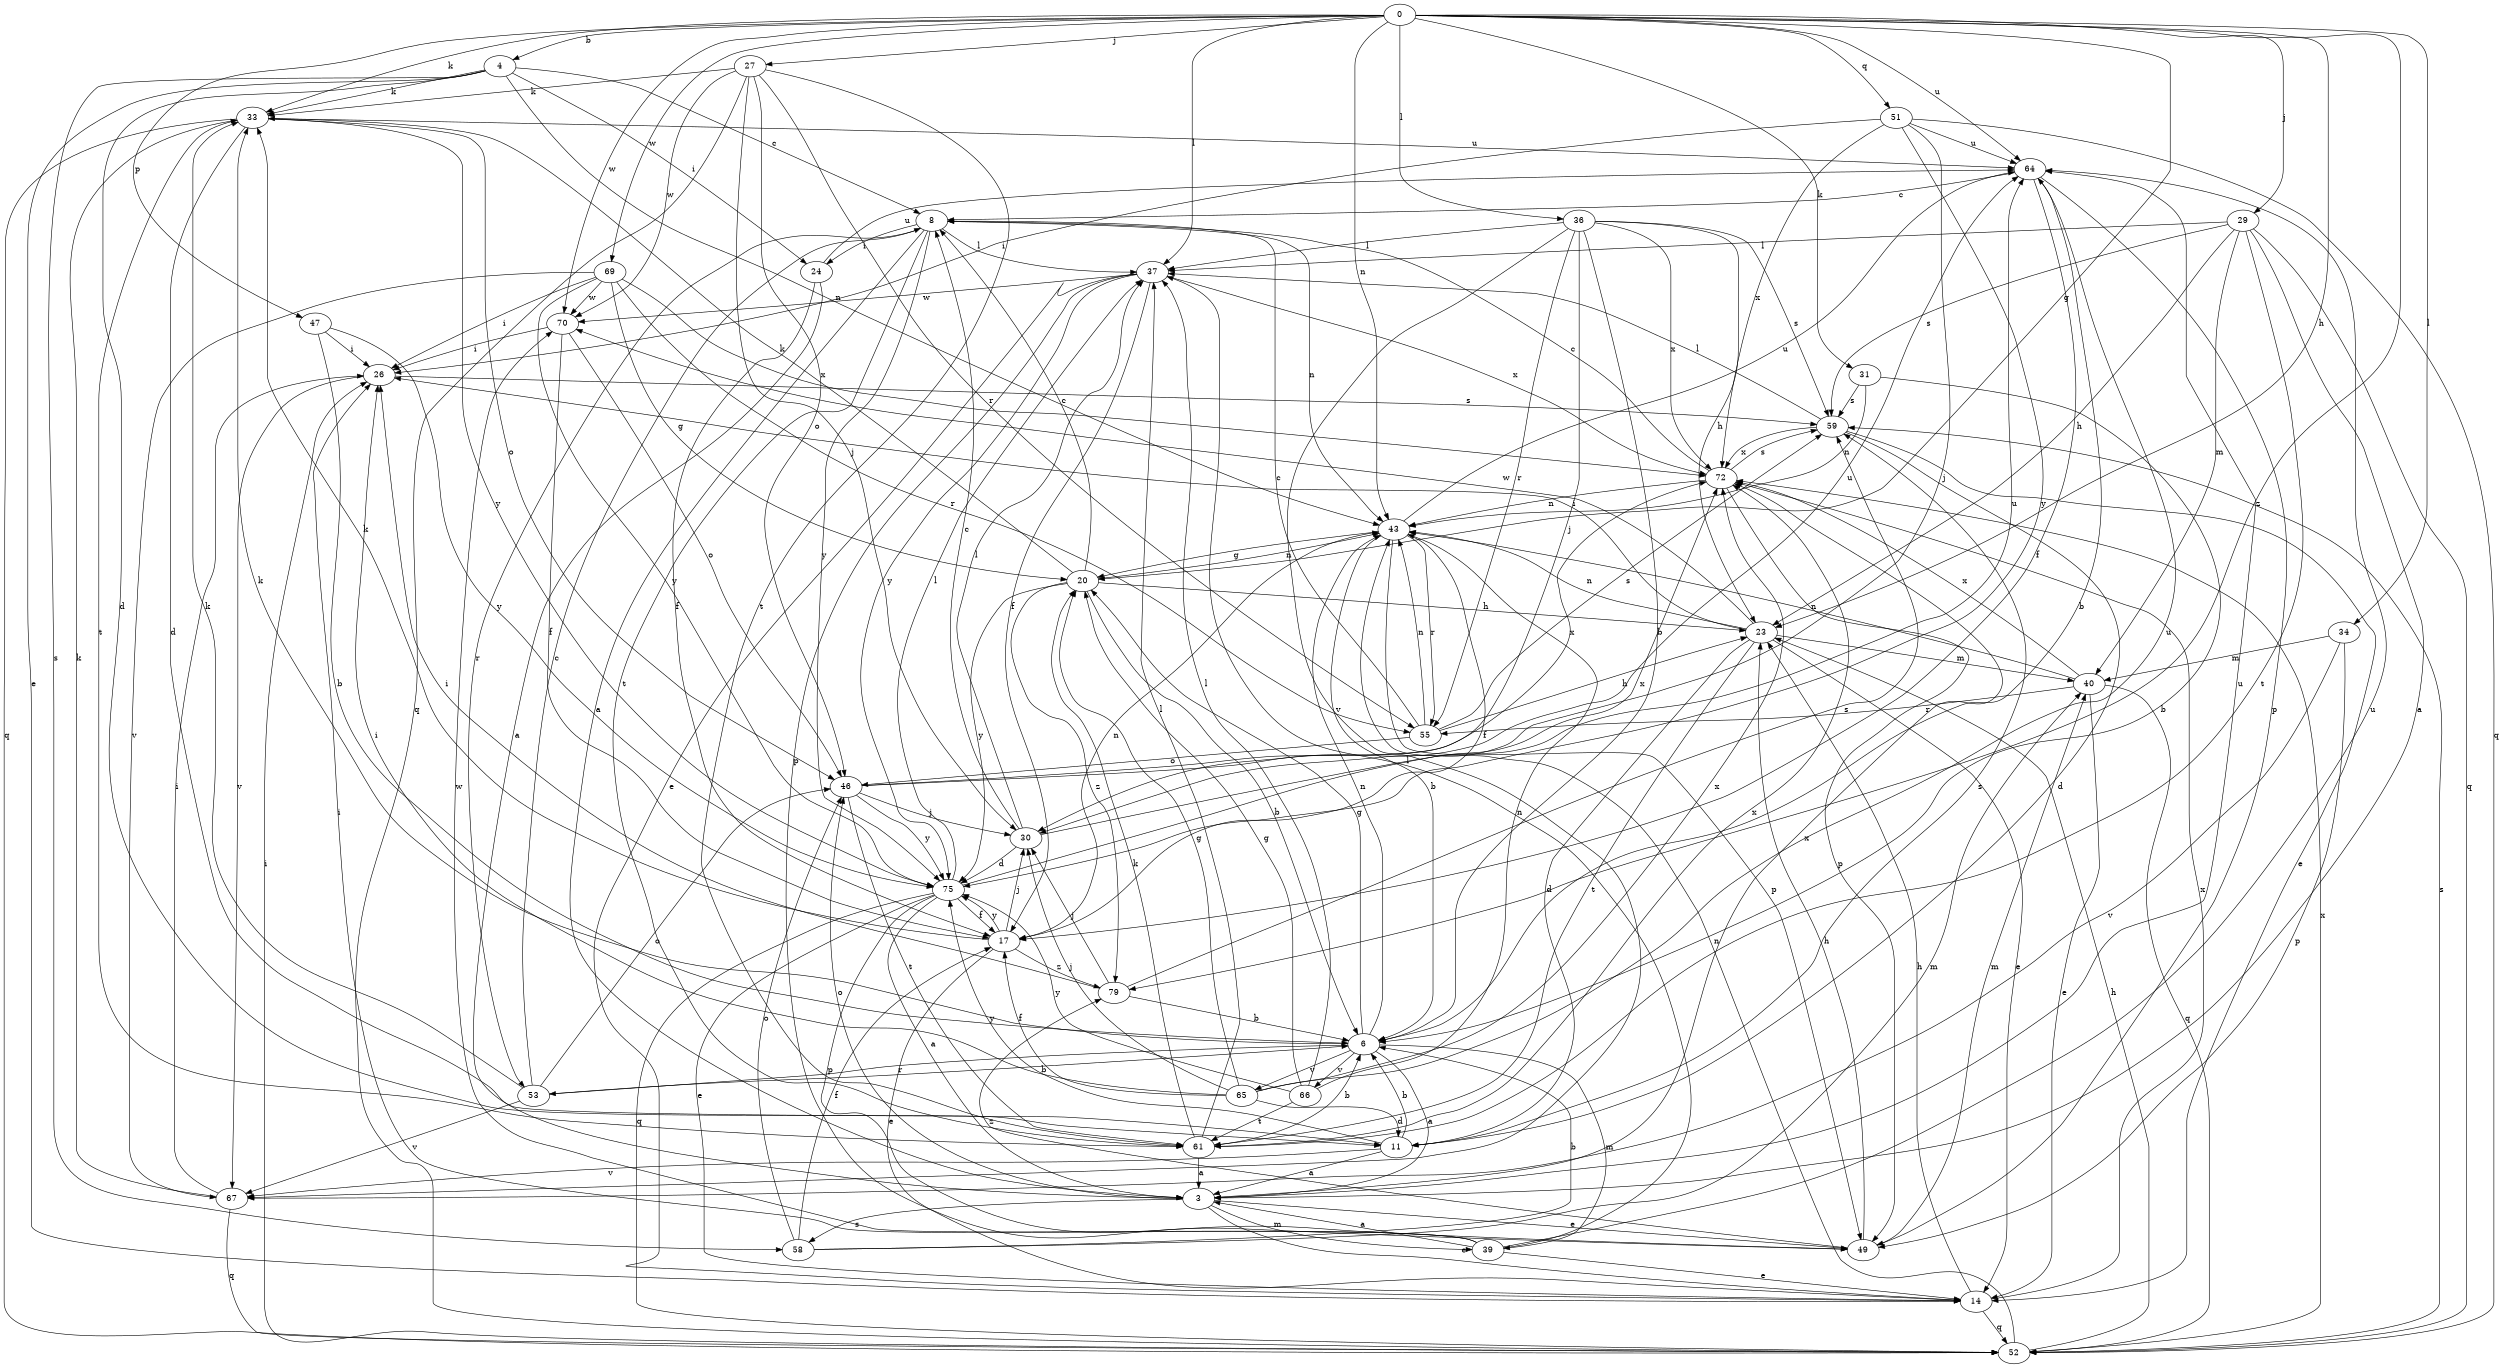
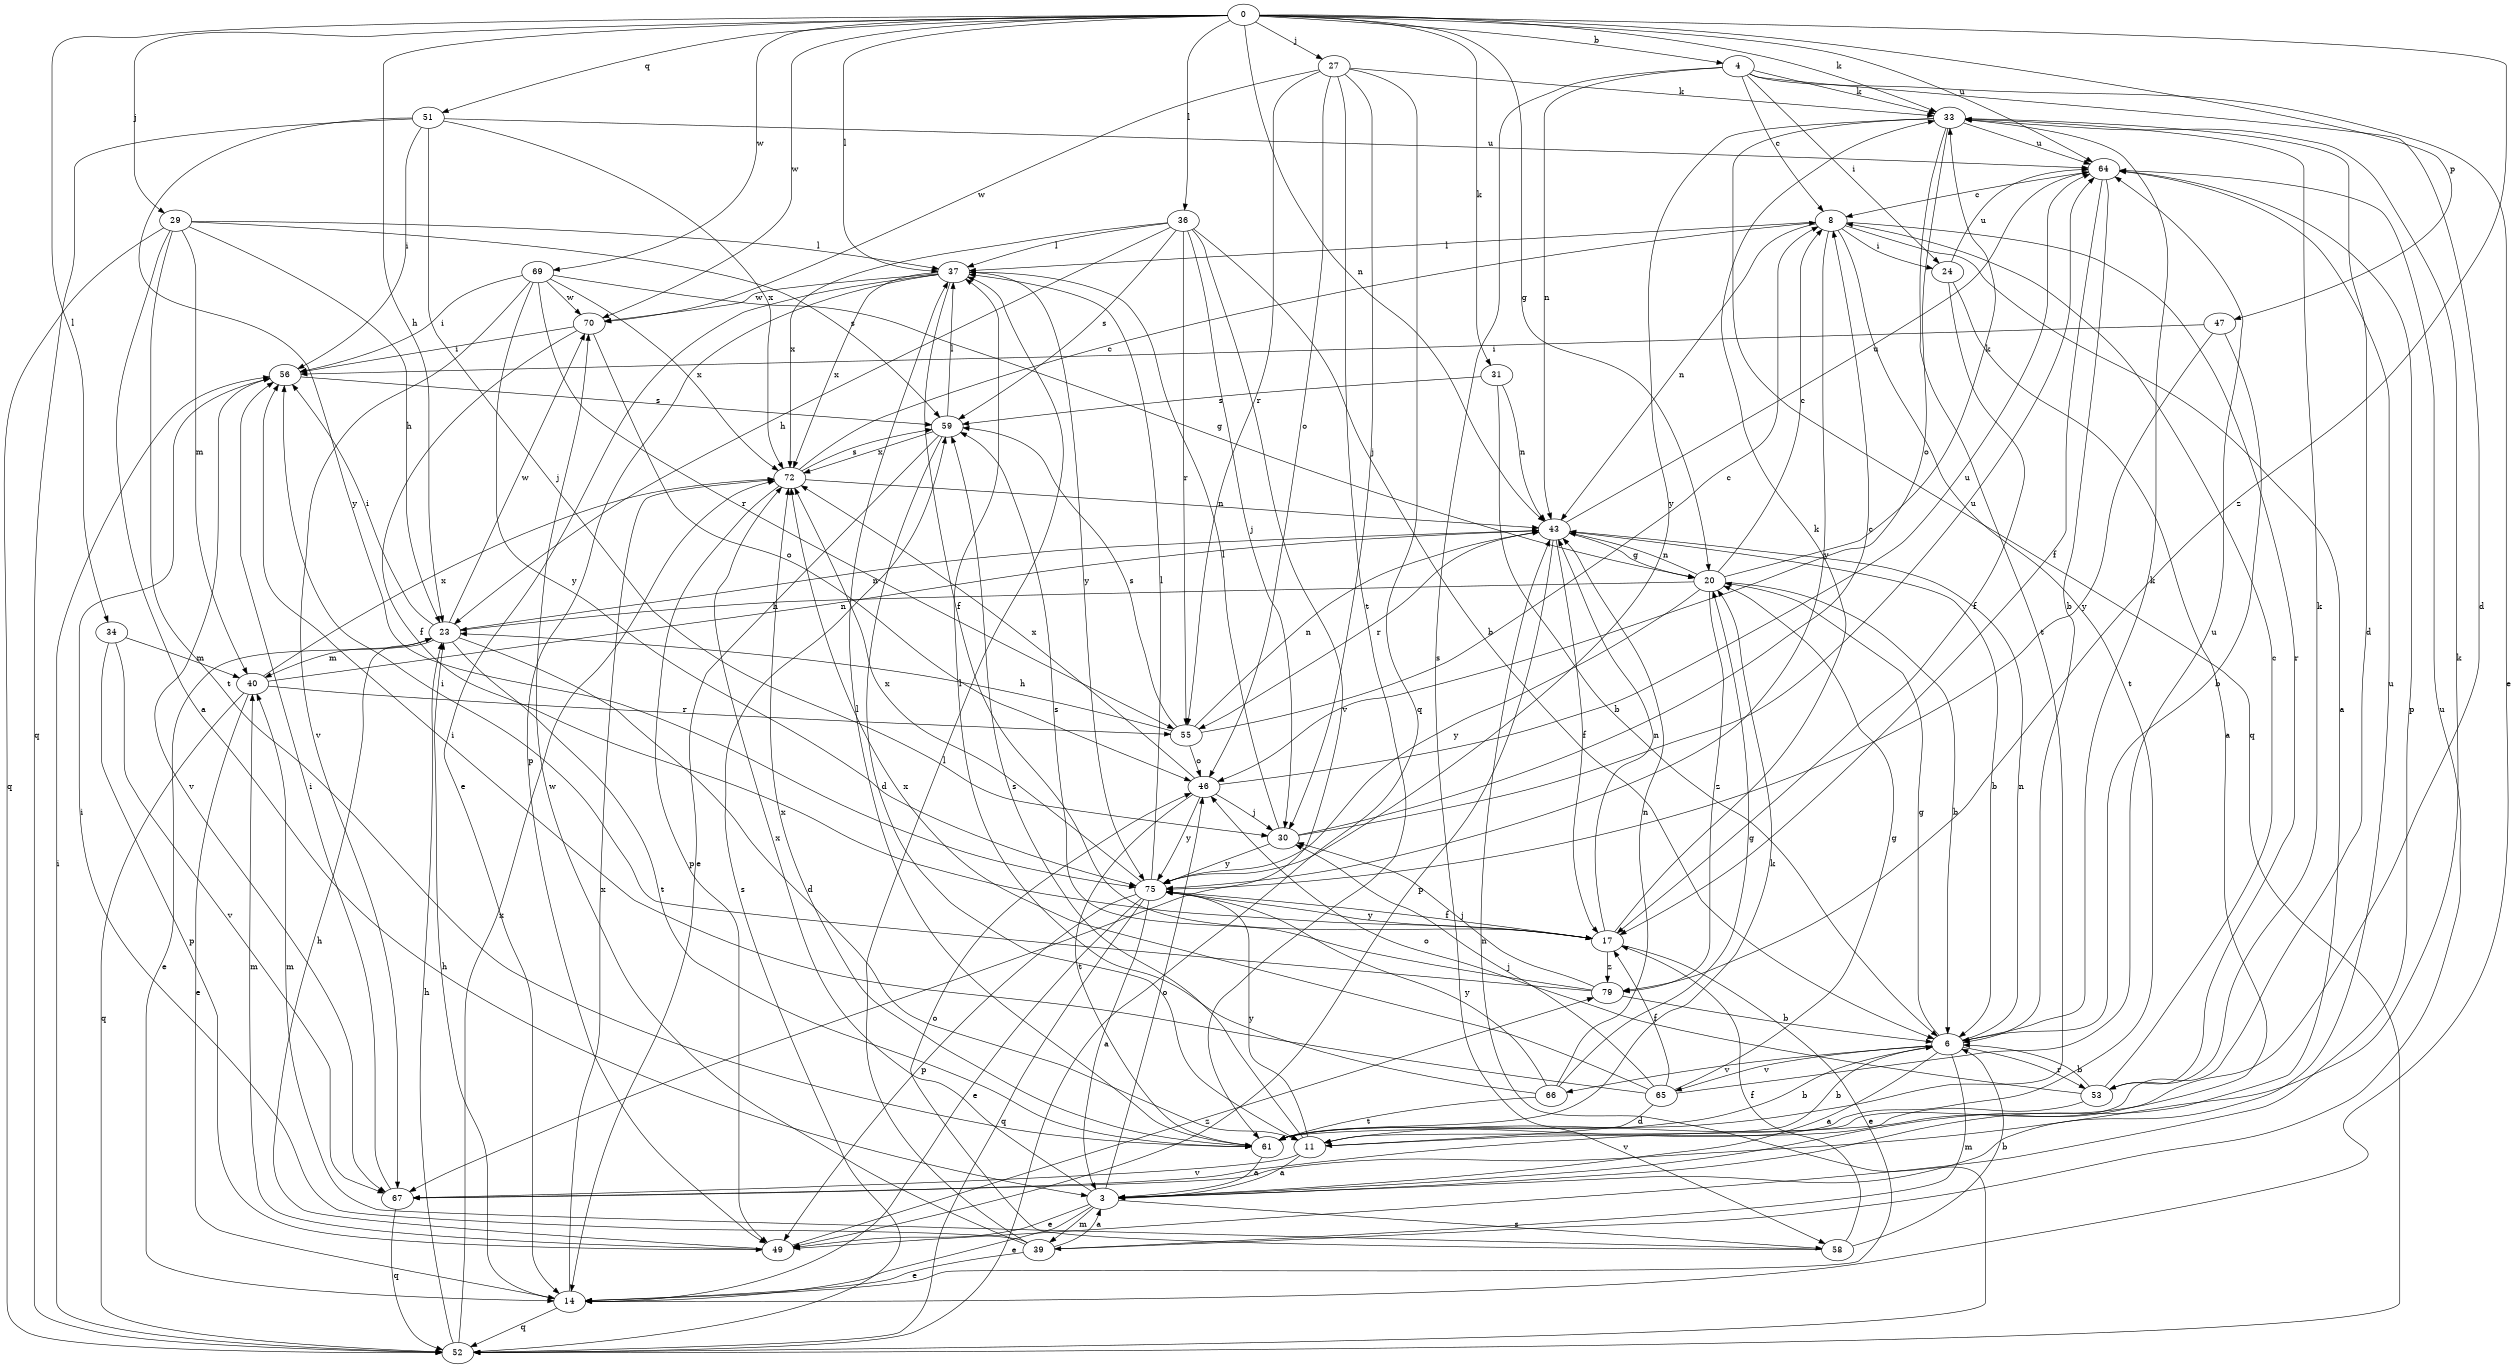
(379, 375) -> (285, 375)
(1002, 864) -> (1228, 864)
(1014, 893) -> none
